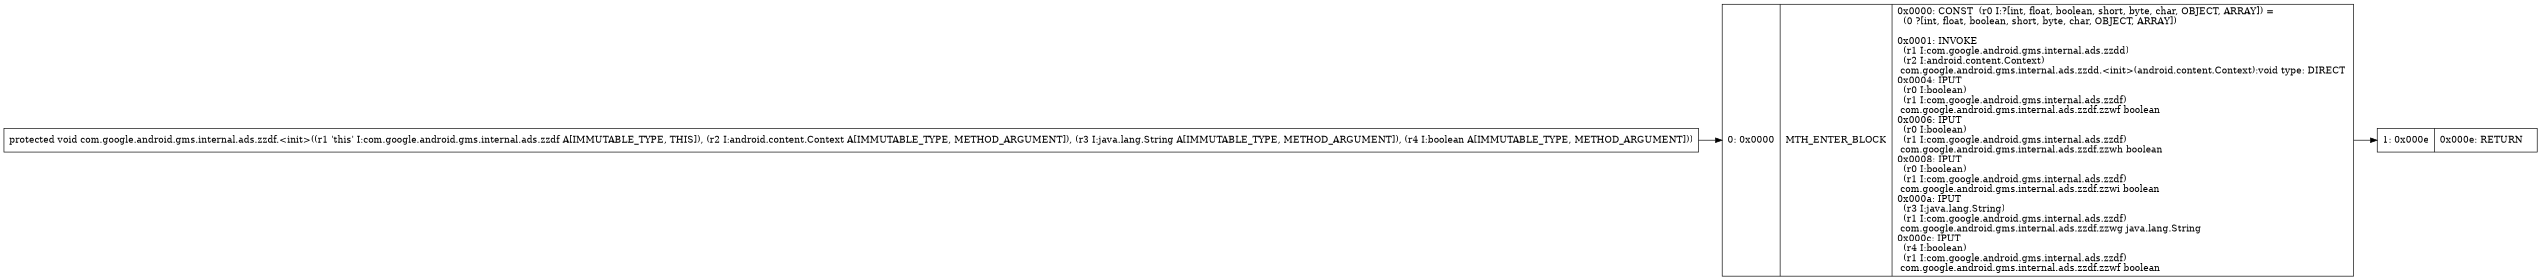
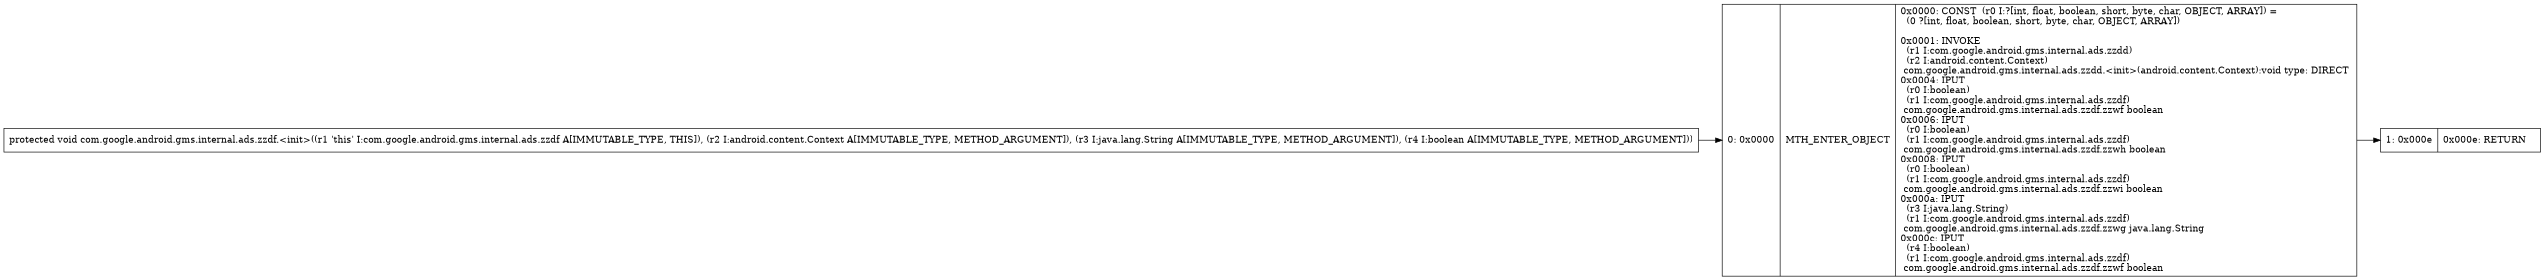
(1836, 140) -> (1838, 140)
